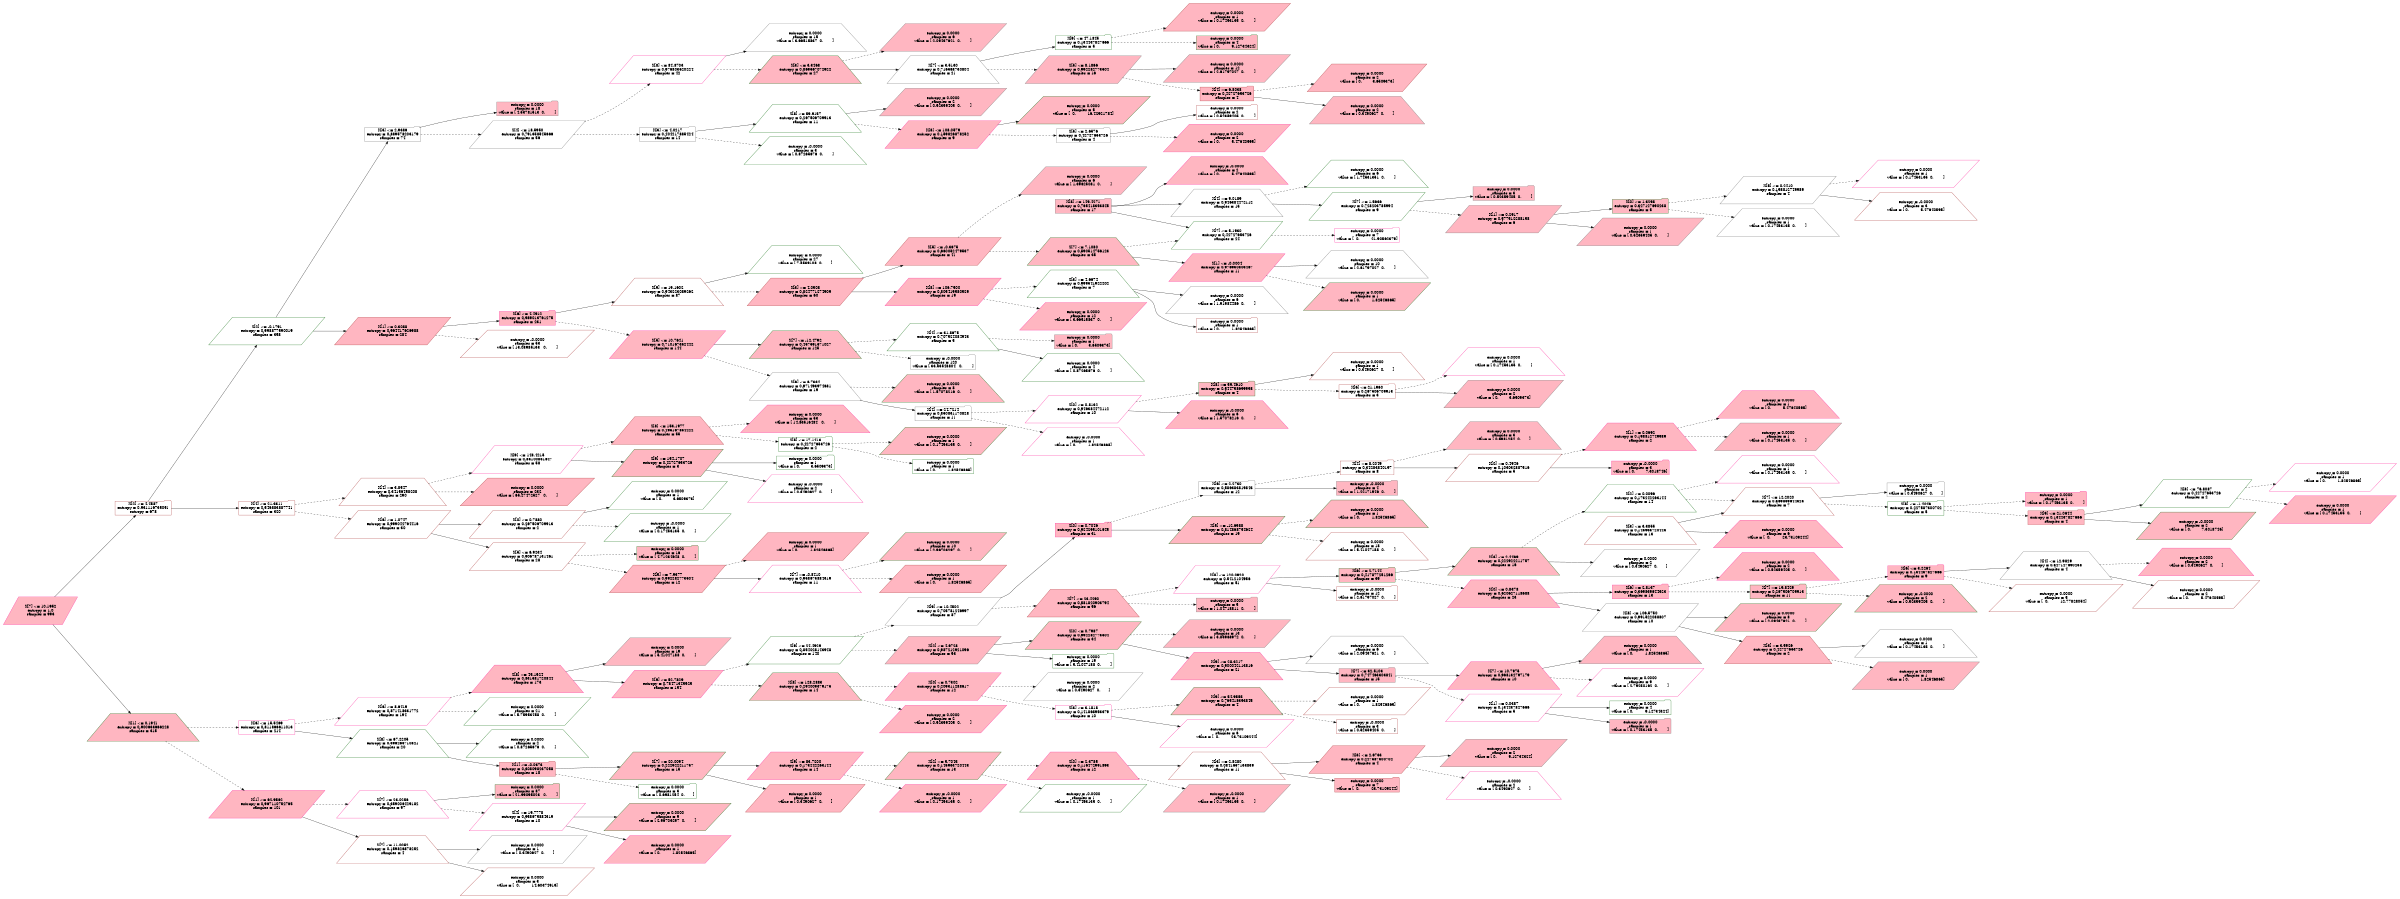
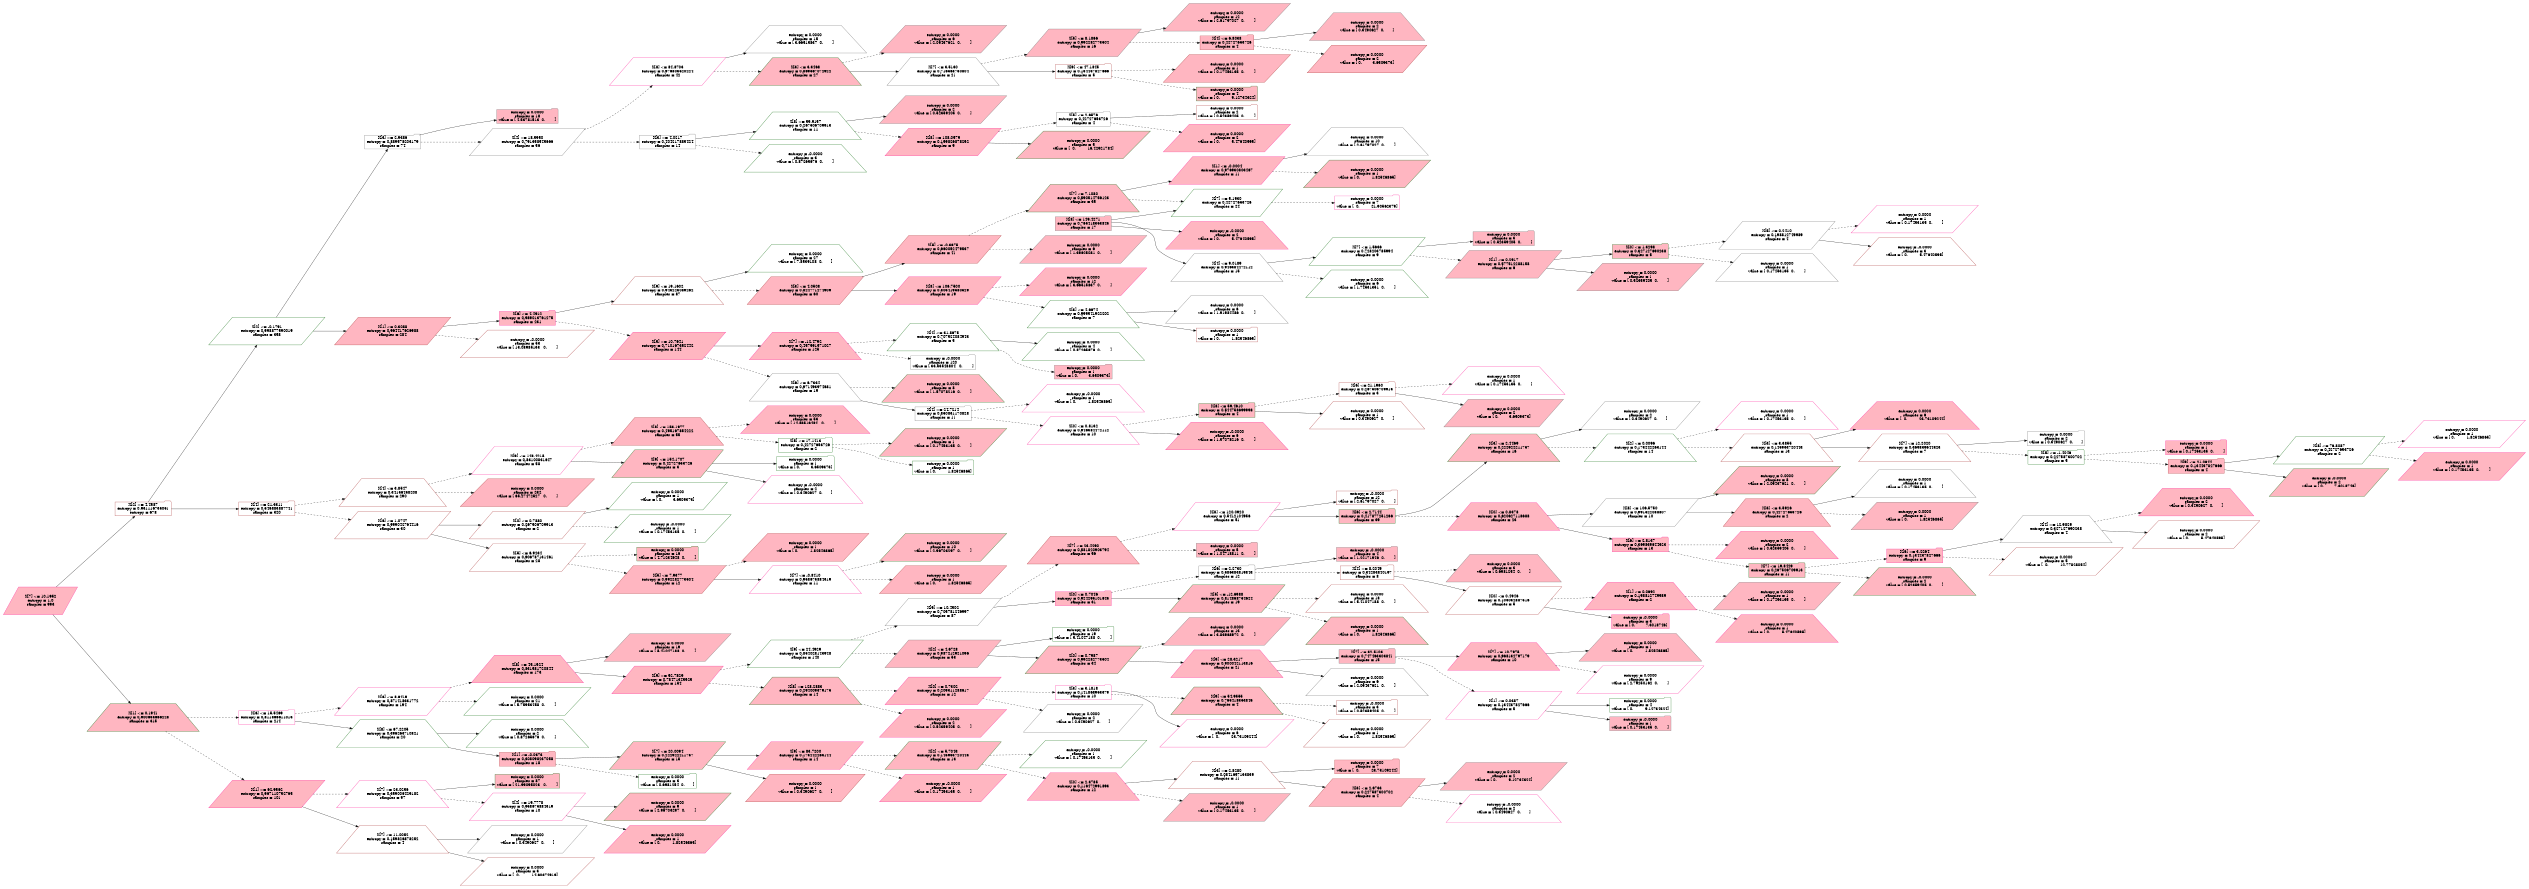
(1083, 43) -> (1083, 72)
(805, 345) -> (805, 346)
(1083, 409) -> (1083, 431)
(1709, 500) -> (1707, 448)
